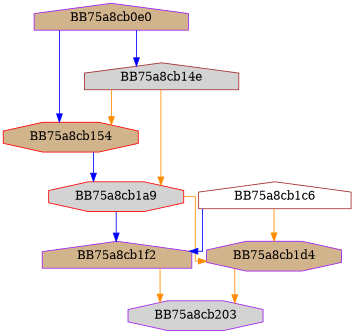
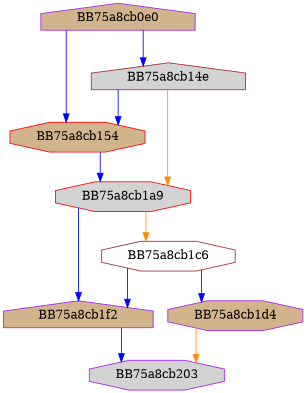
(111, 103) -> (118, 103)
(275, 197) -> (168, 256)
(274, 221) -> (202, 282)
(195, 225) -> (146, 222)
(160, 281) -> (121, 341)
